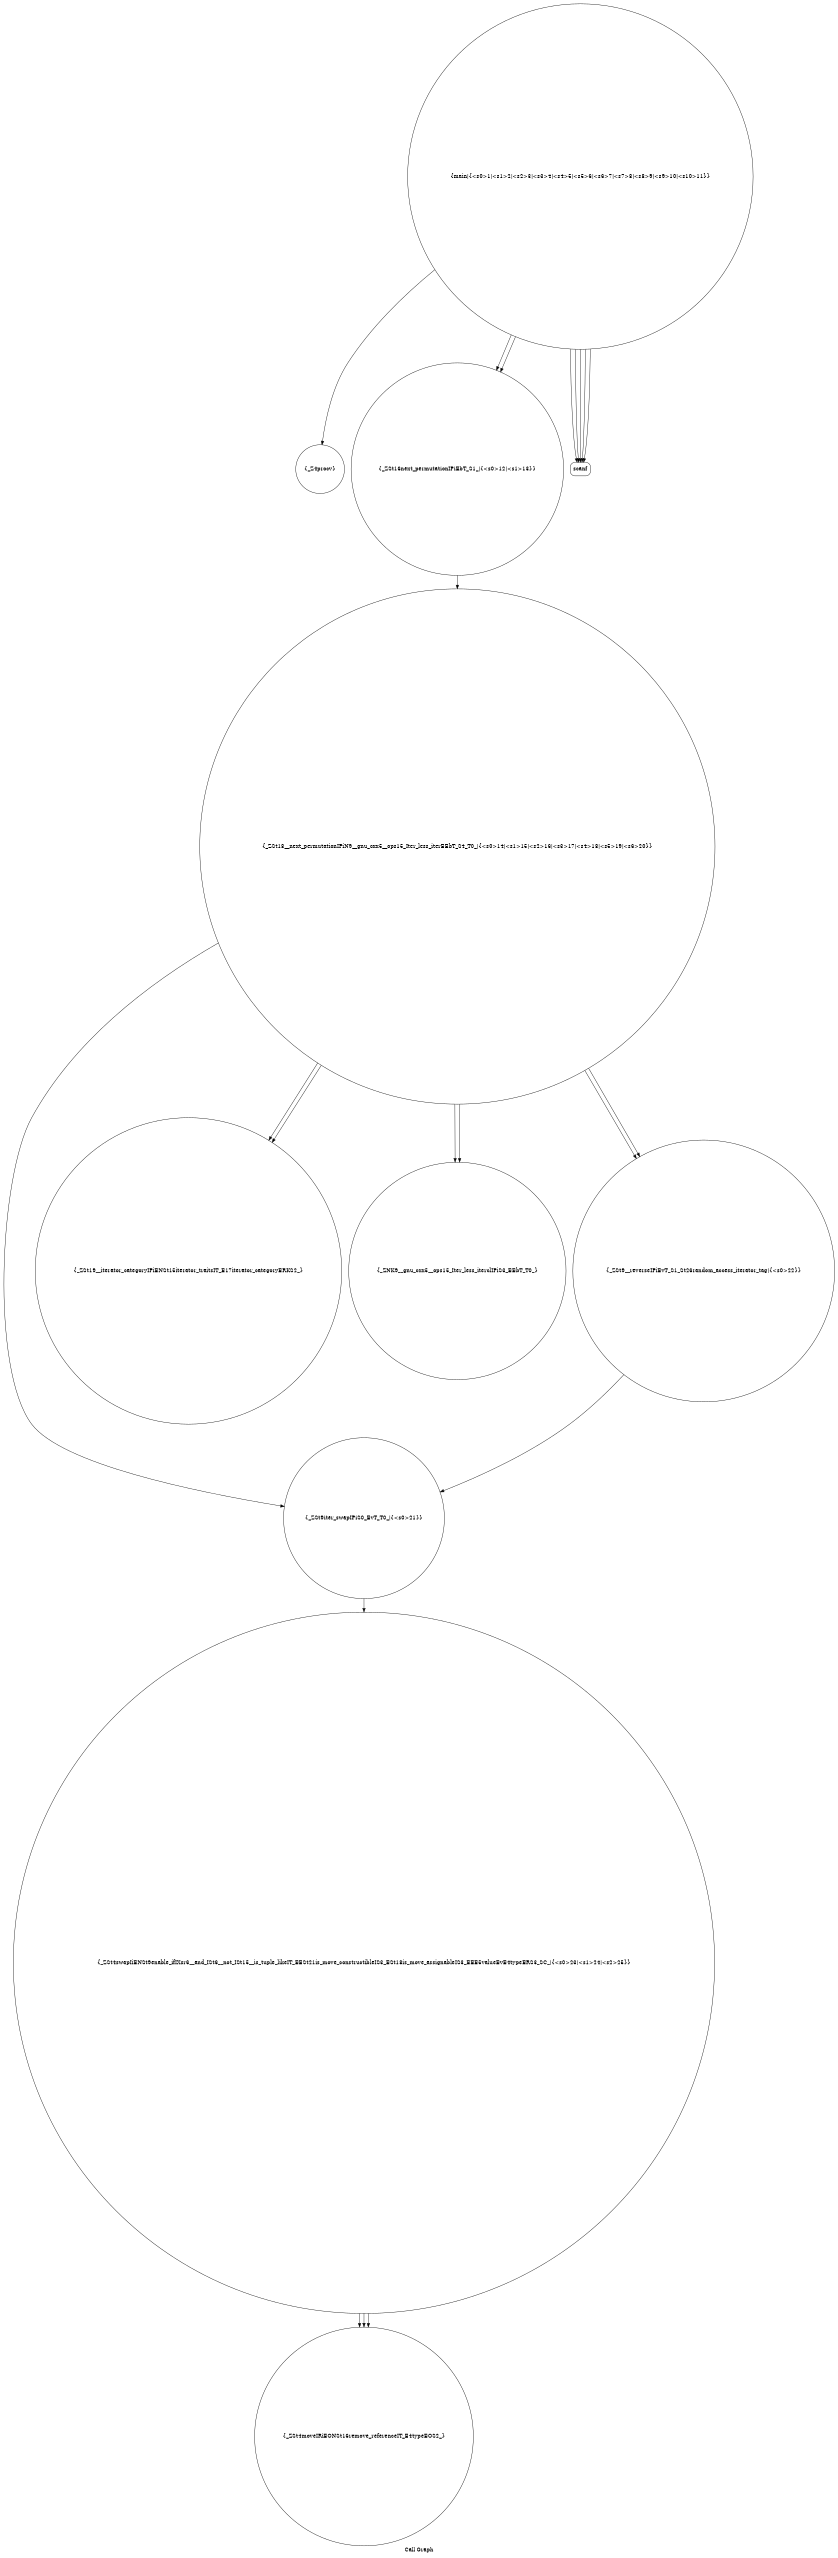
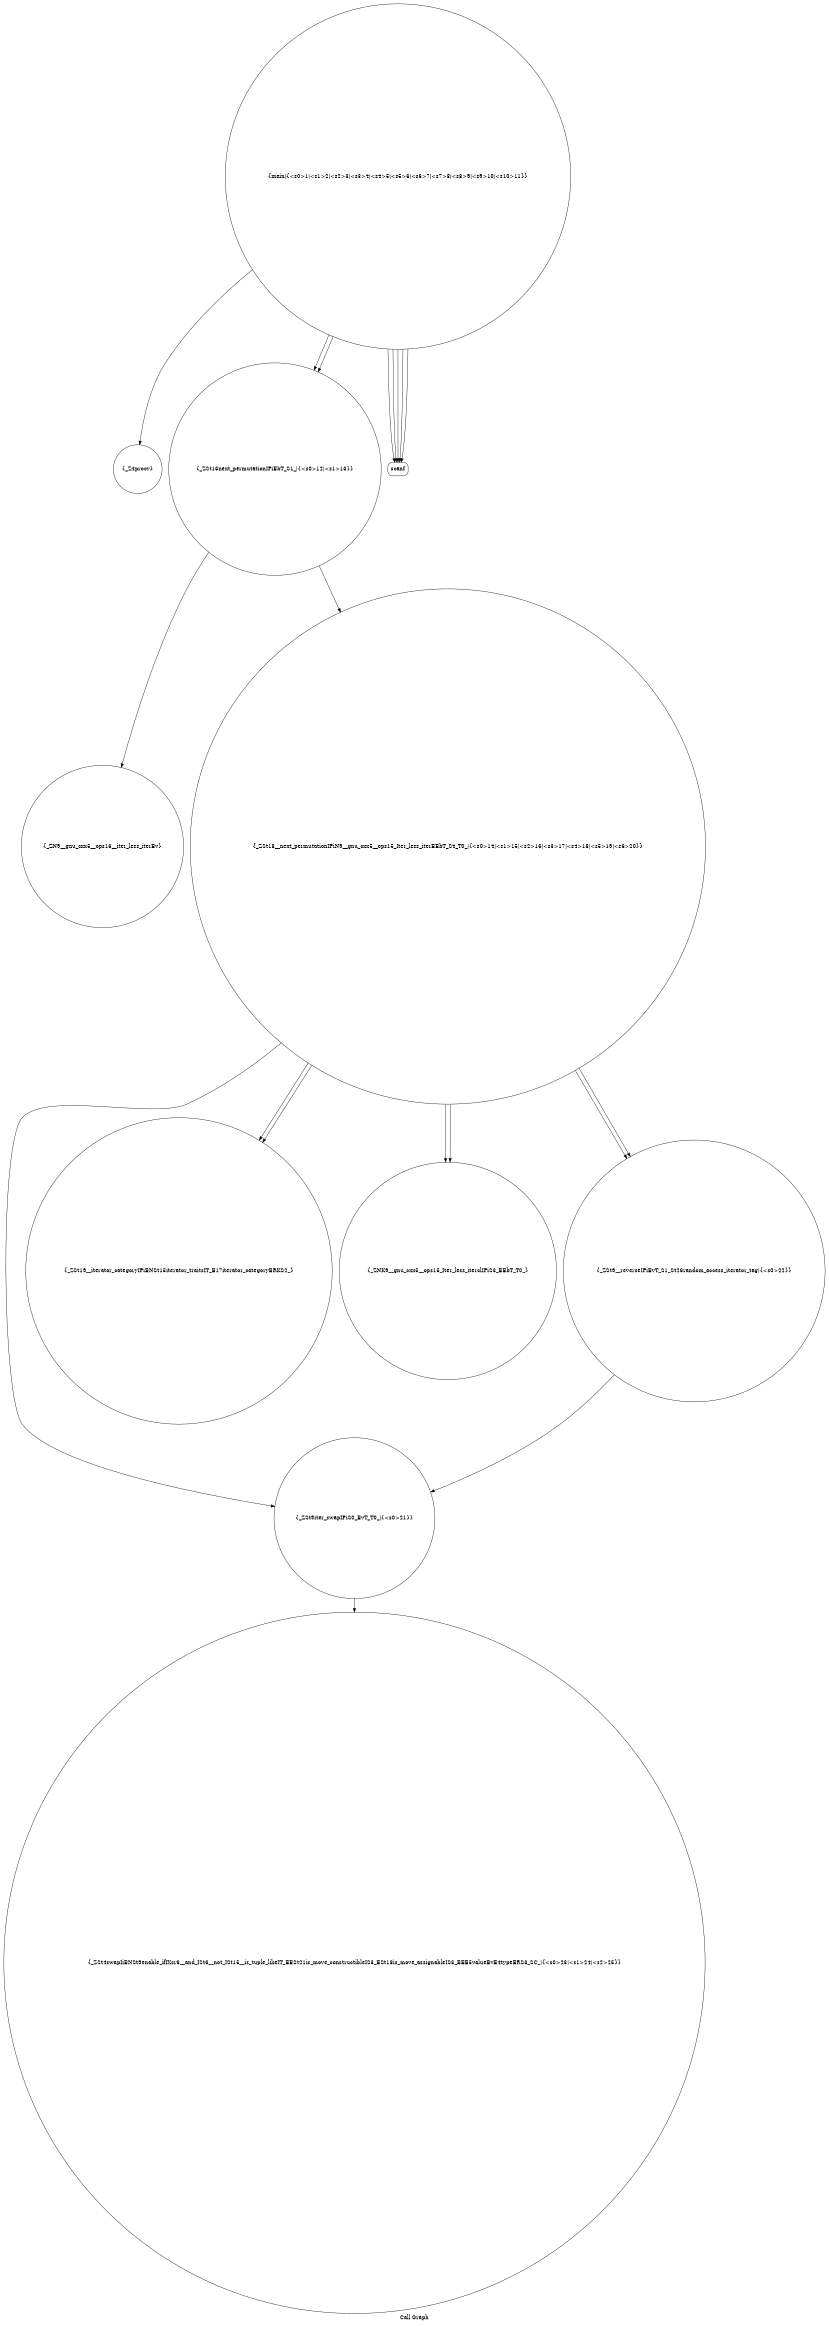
none -> (102, 847)
(364, 2436) -> none
